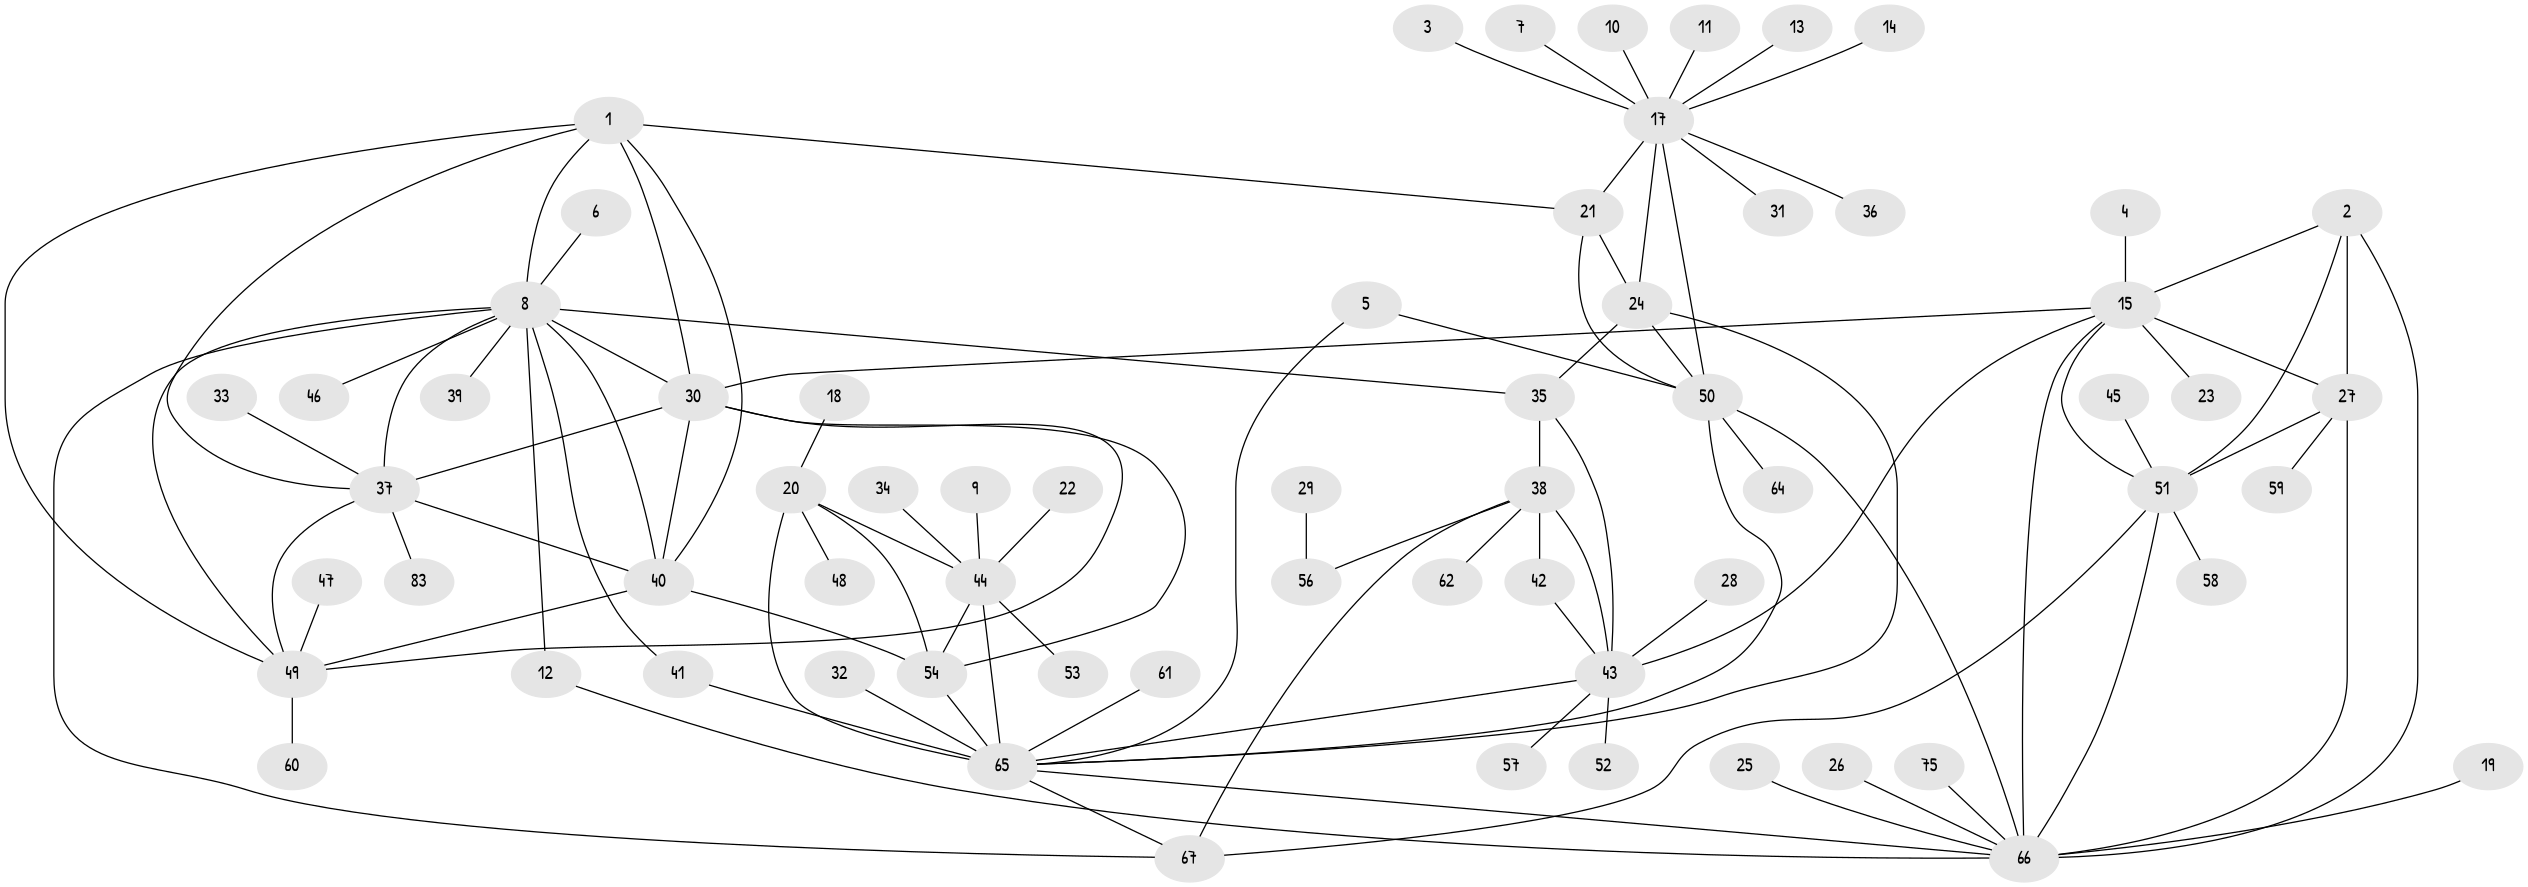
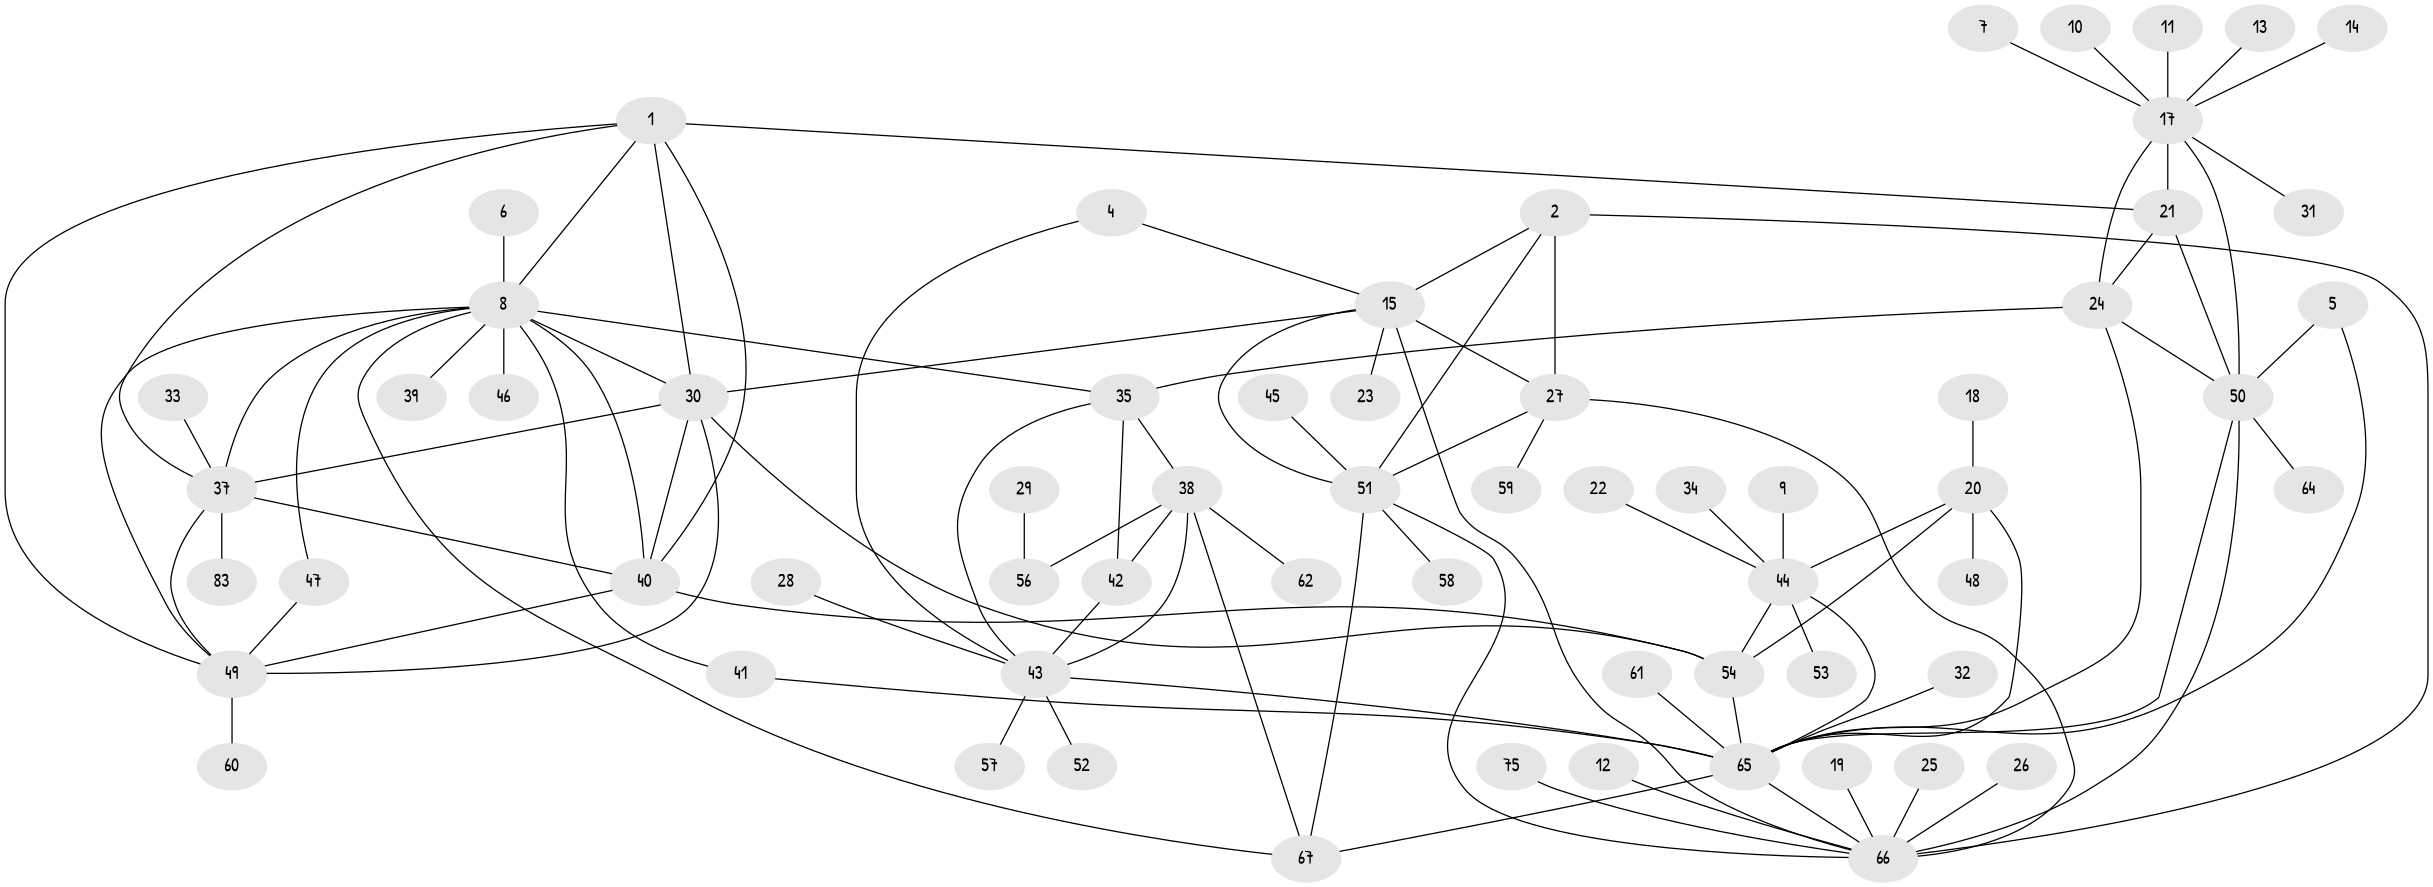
(1428, 28) -> none
(1870, 213) -> none
(536, 490) -> (317, 385)
none -> (1120, 490)
(1873, 496) -> (856, 411)
